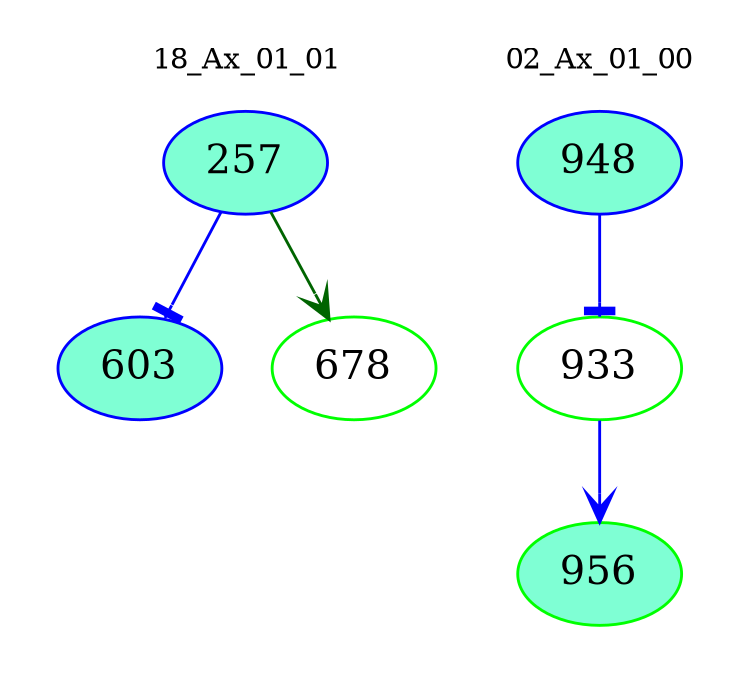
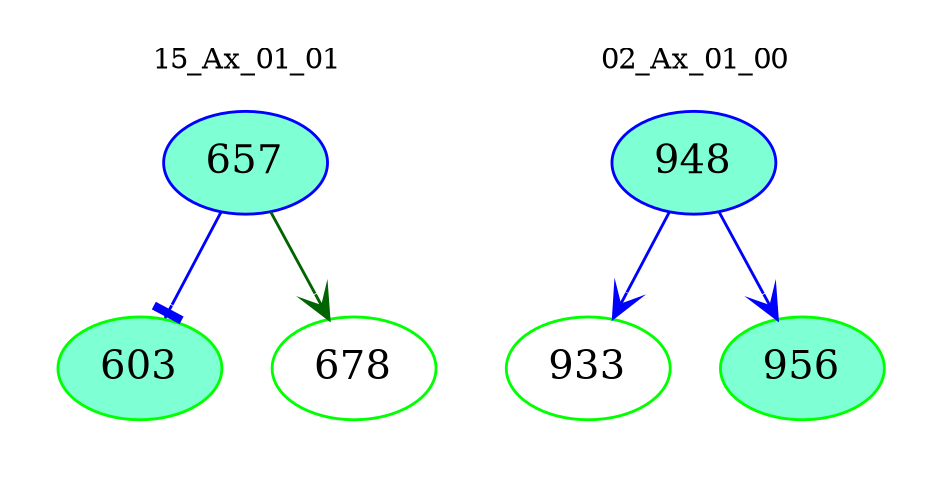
(247, 61) -> (247, 61)
(246, 163) -> (246, 163)
(600, 259) -> (648, 252)
(140, 368) -> (140, 368)
(600, 457) -> (741, 253)
